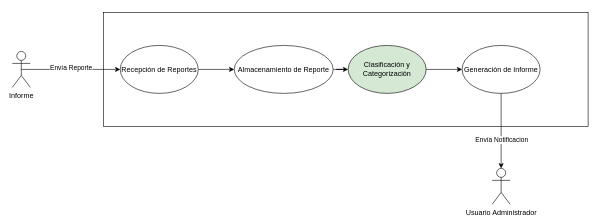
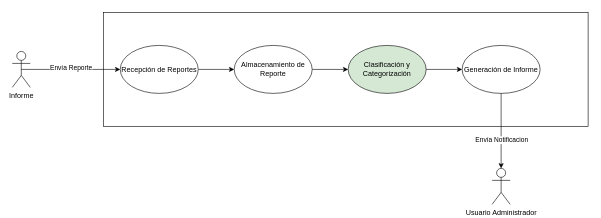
(284, 69) -> (273, 69)
